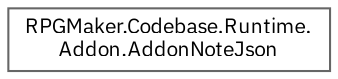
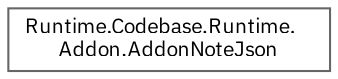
(169, 40) -> (169, 40)
